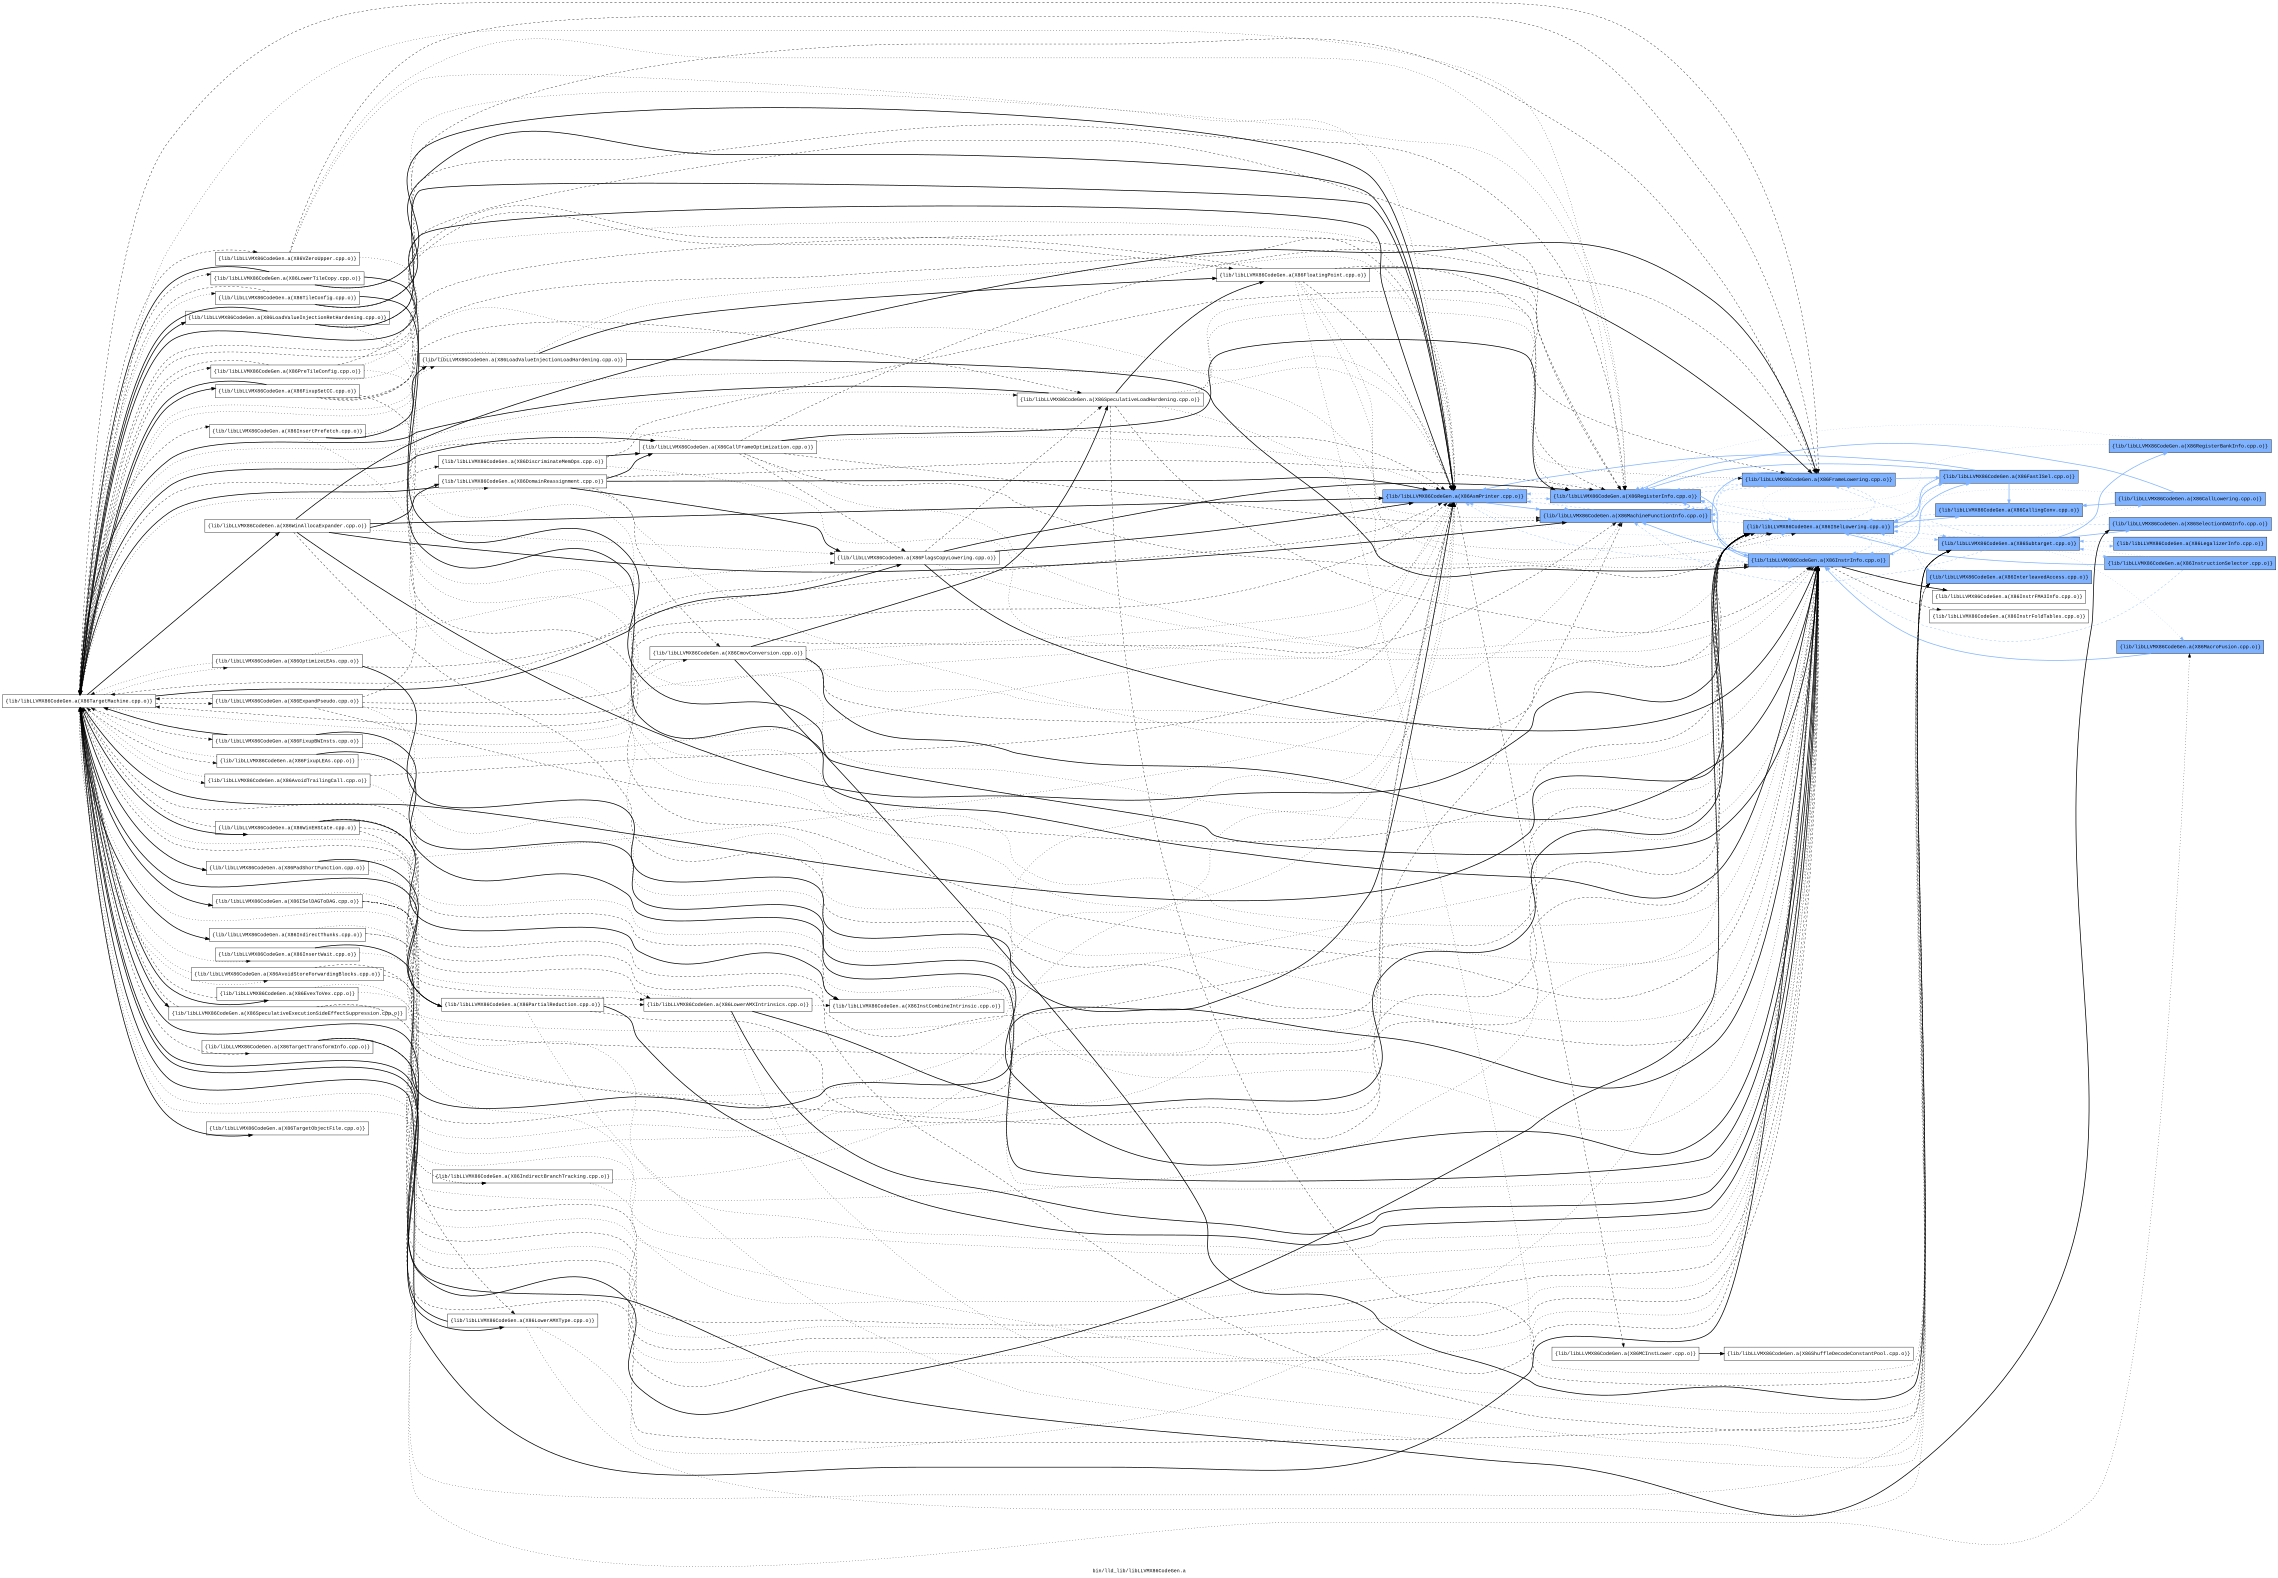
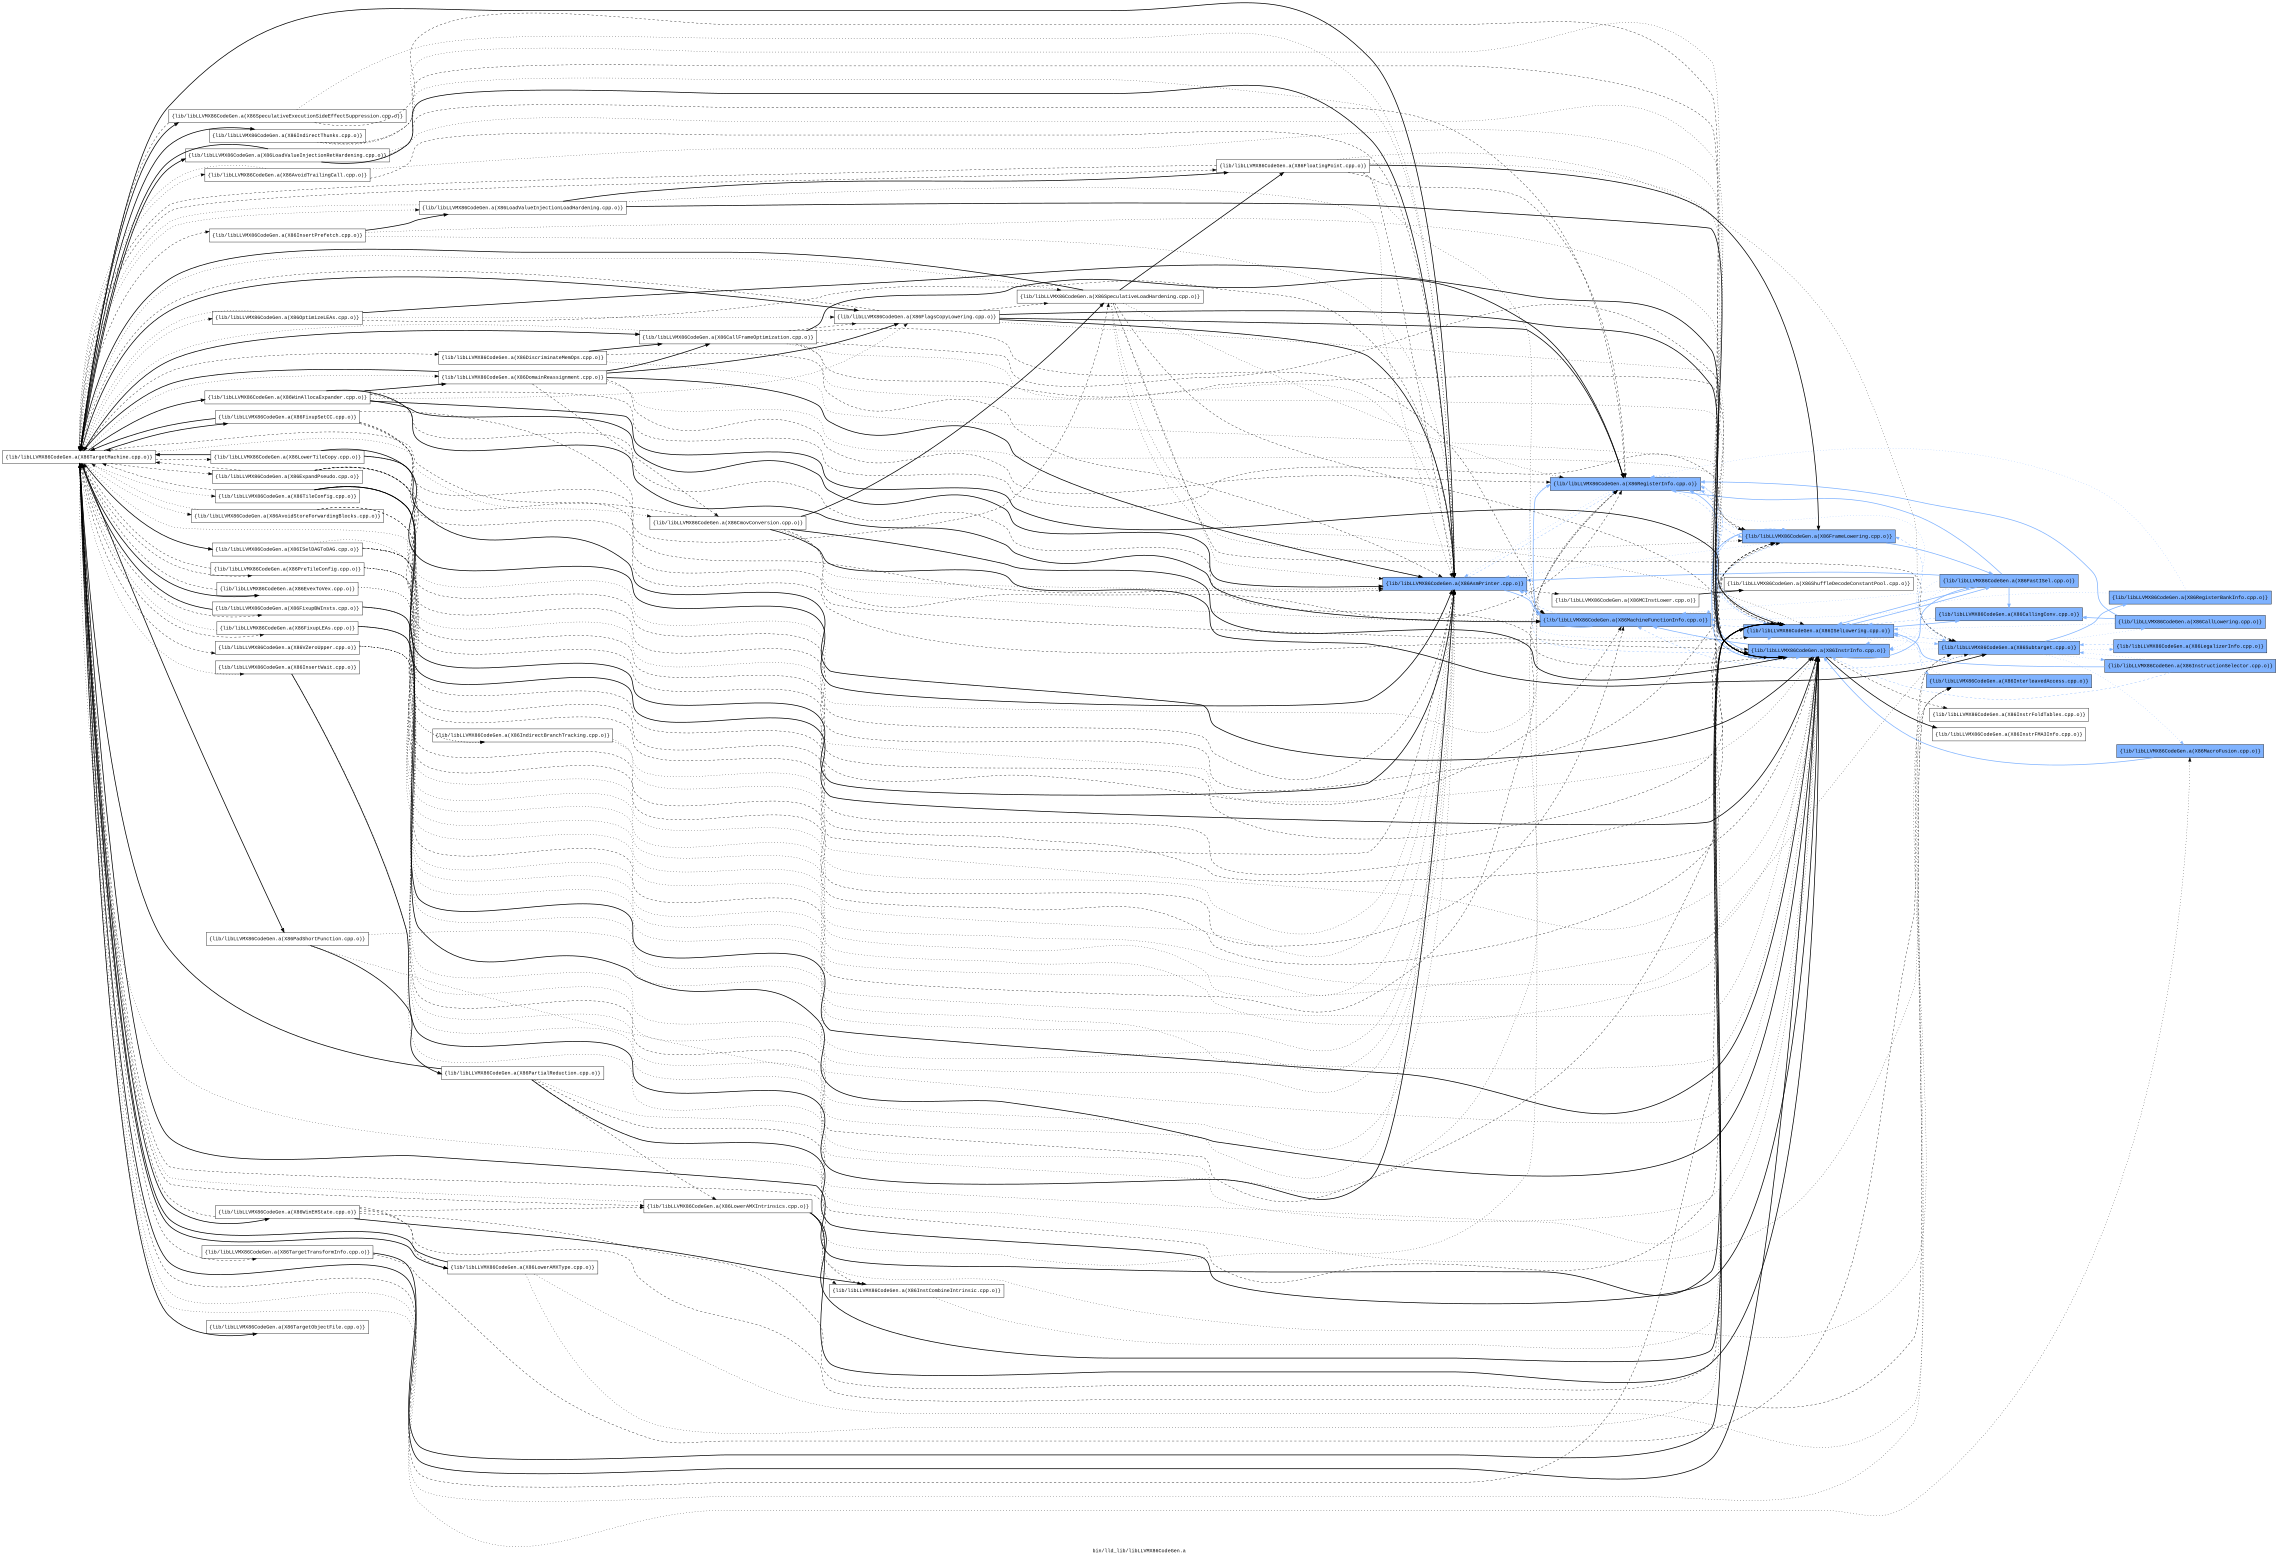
(1048, 277) -> (1059, 505)
(2190, 524) -> none
